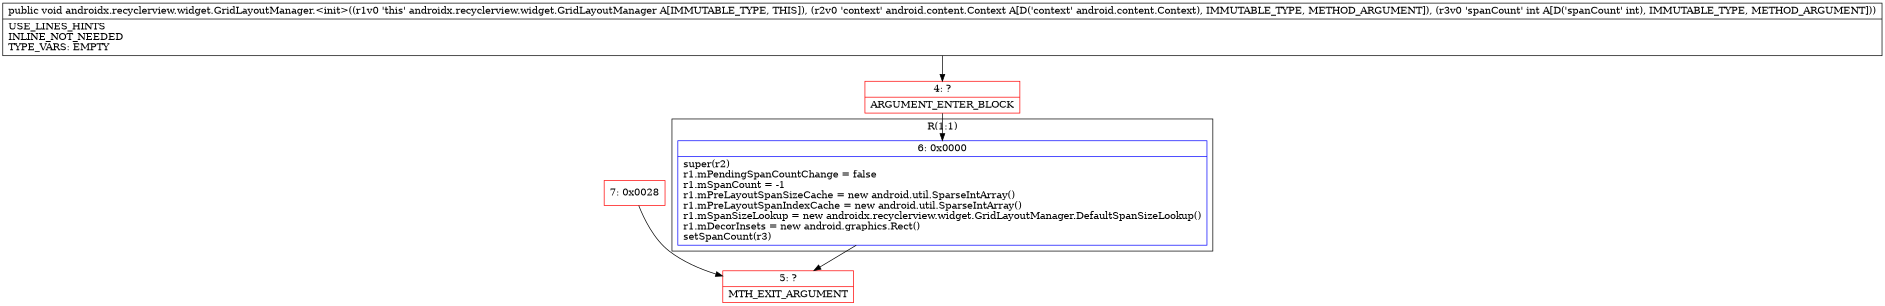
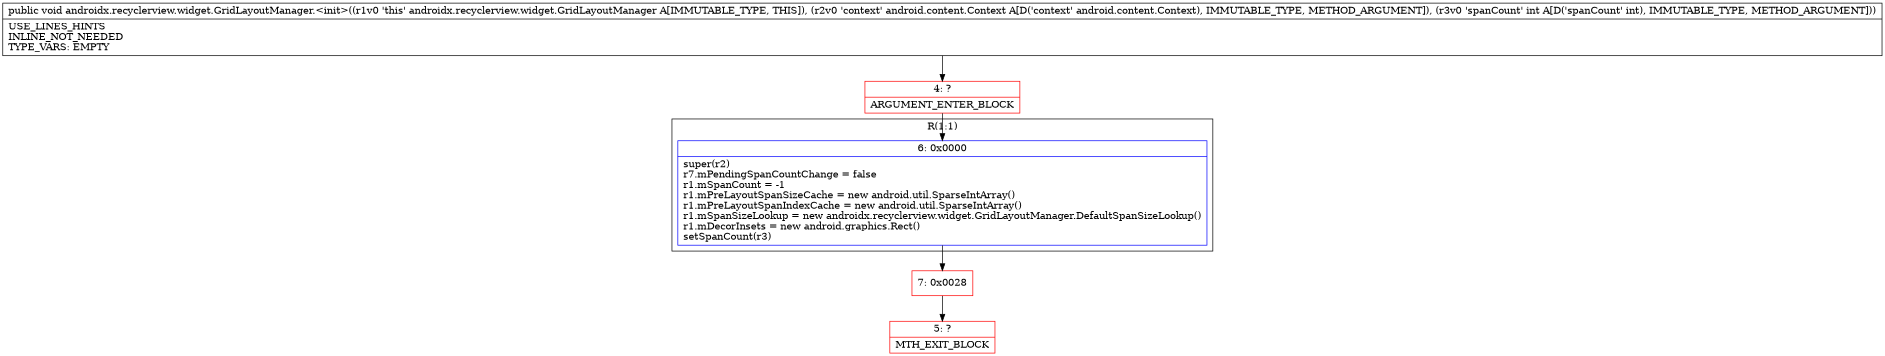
(780, 175) -> (780, 175)
(838, 256) -> (942, 255)
(788, 294) -> (942, 345)
